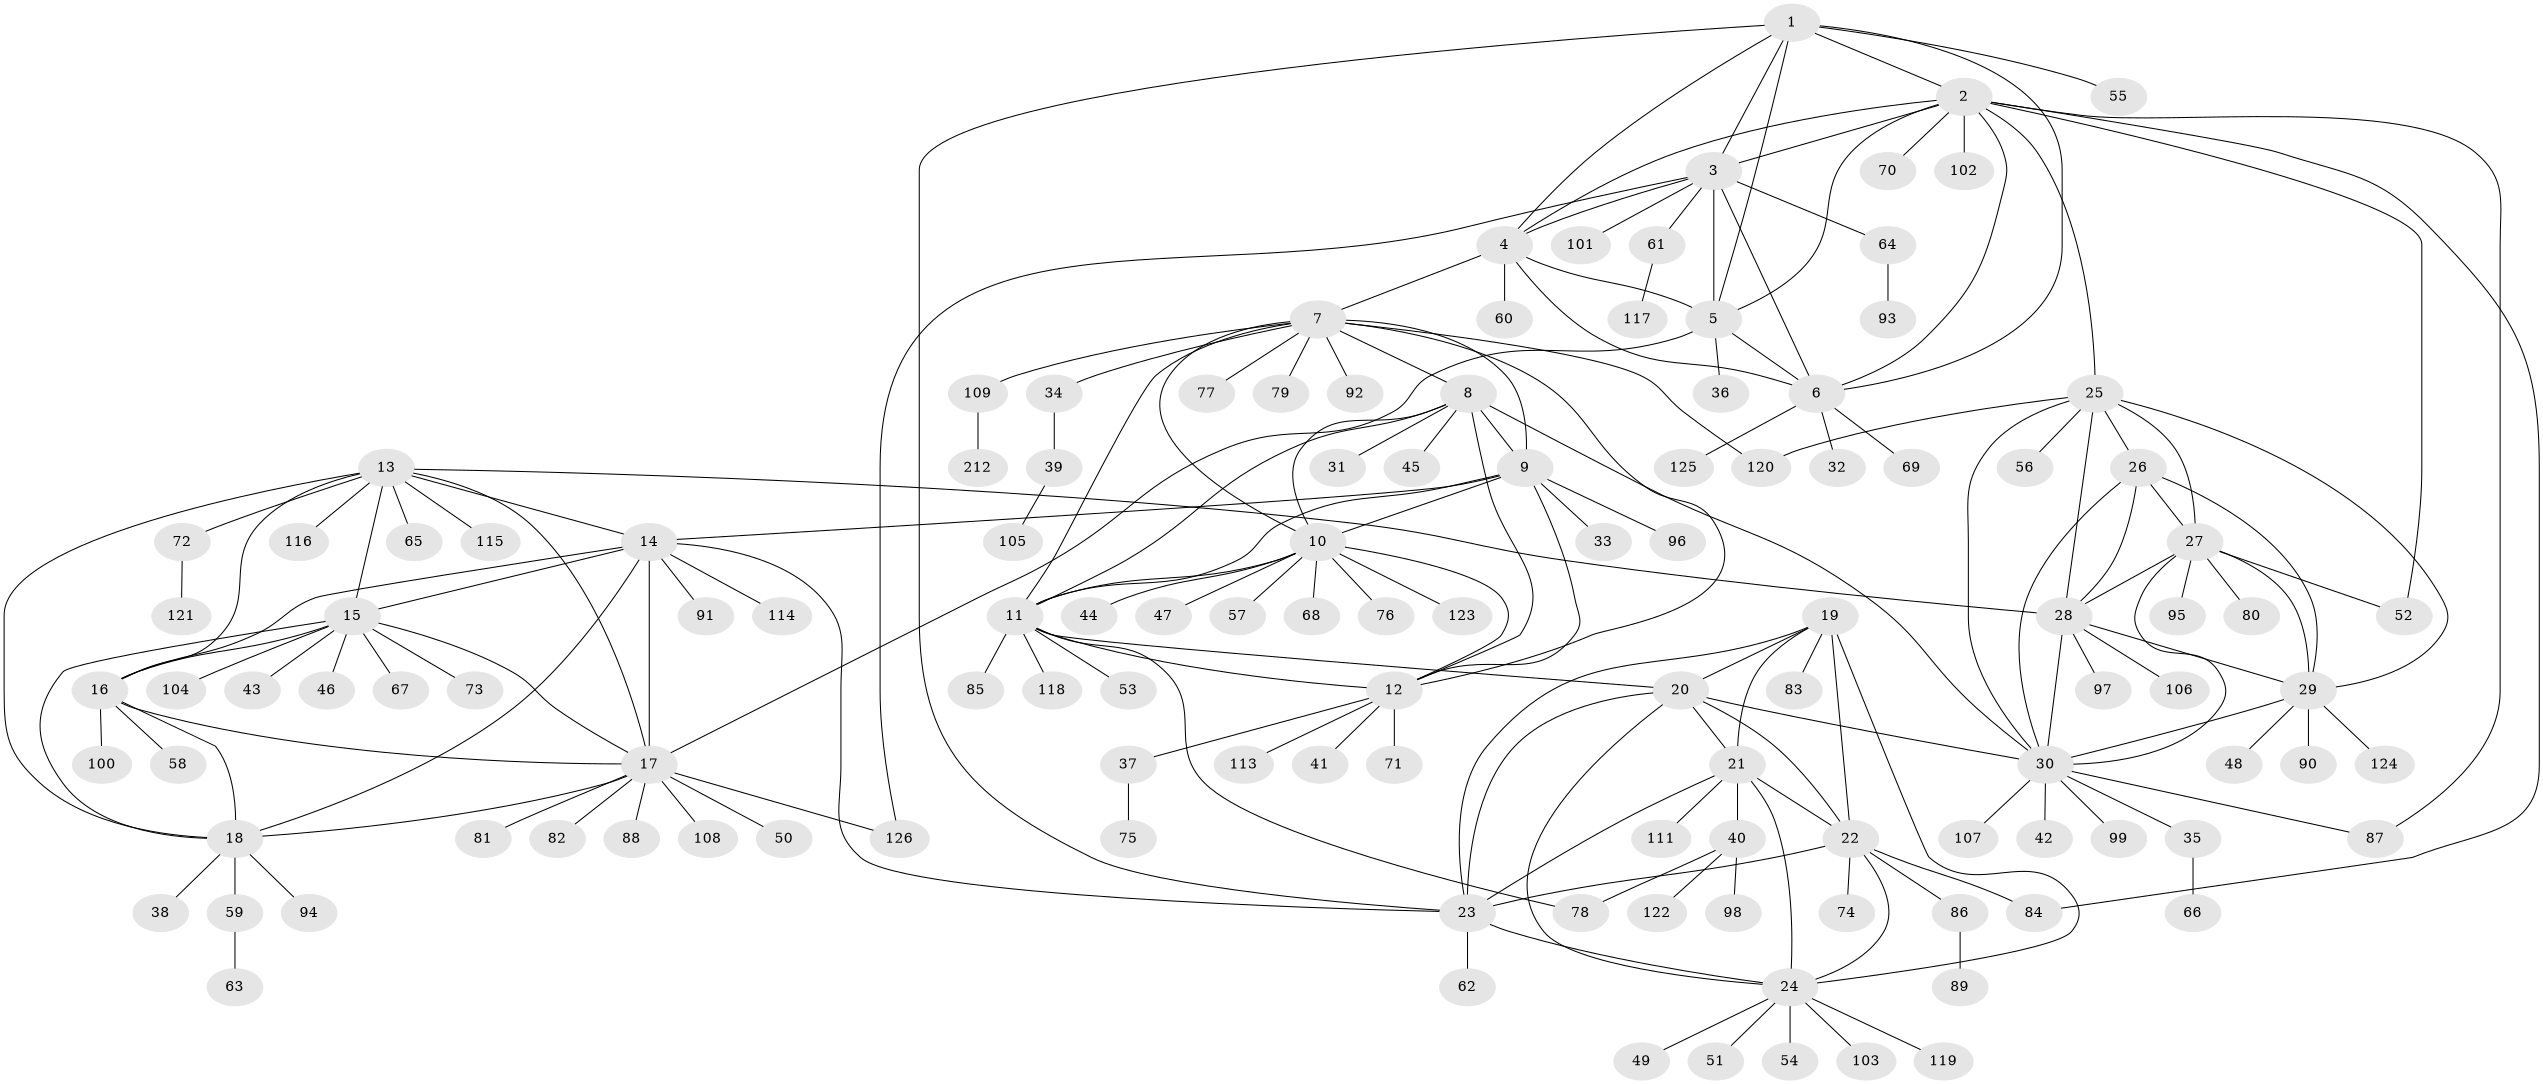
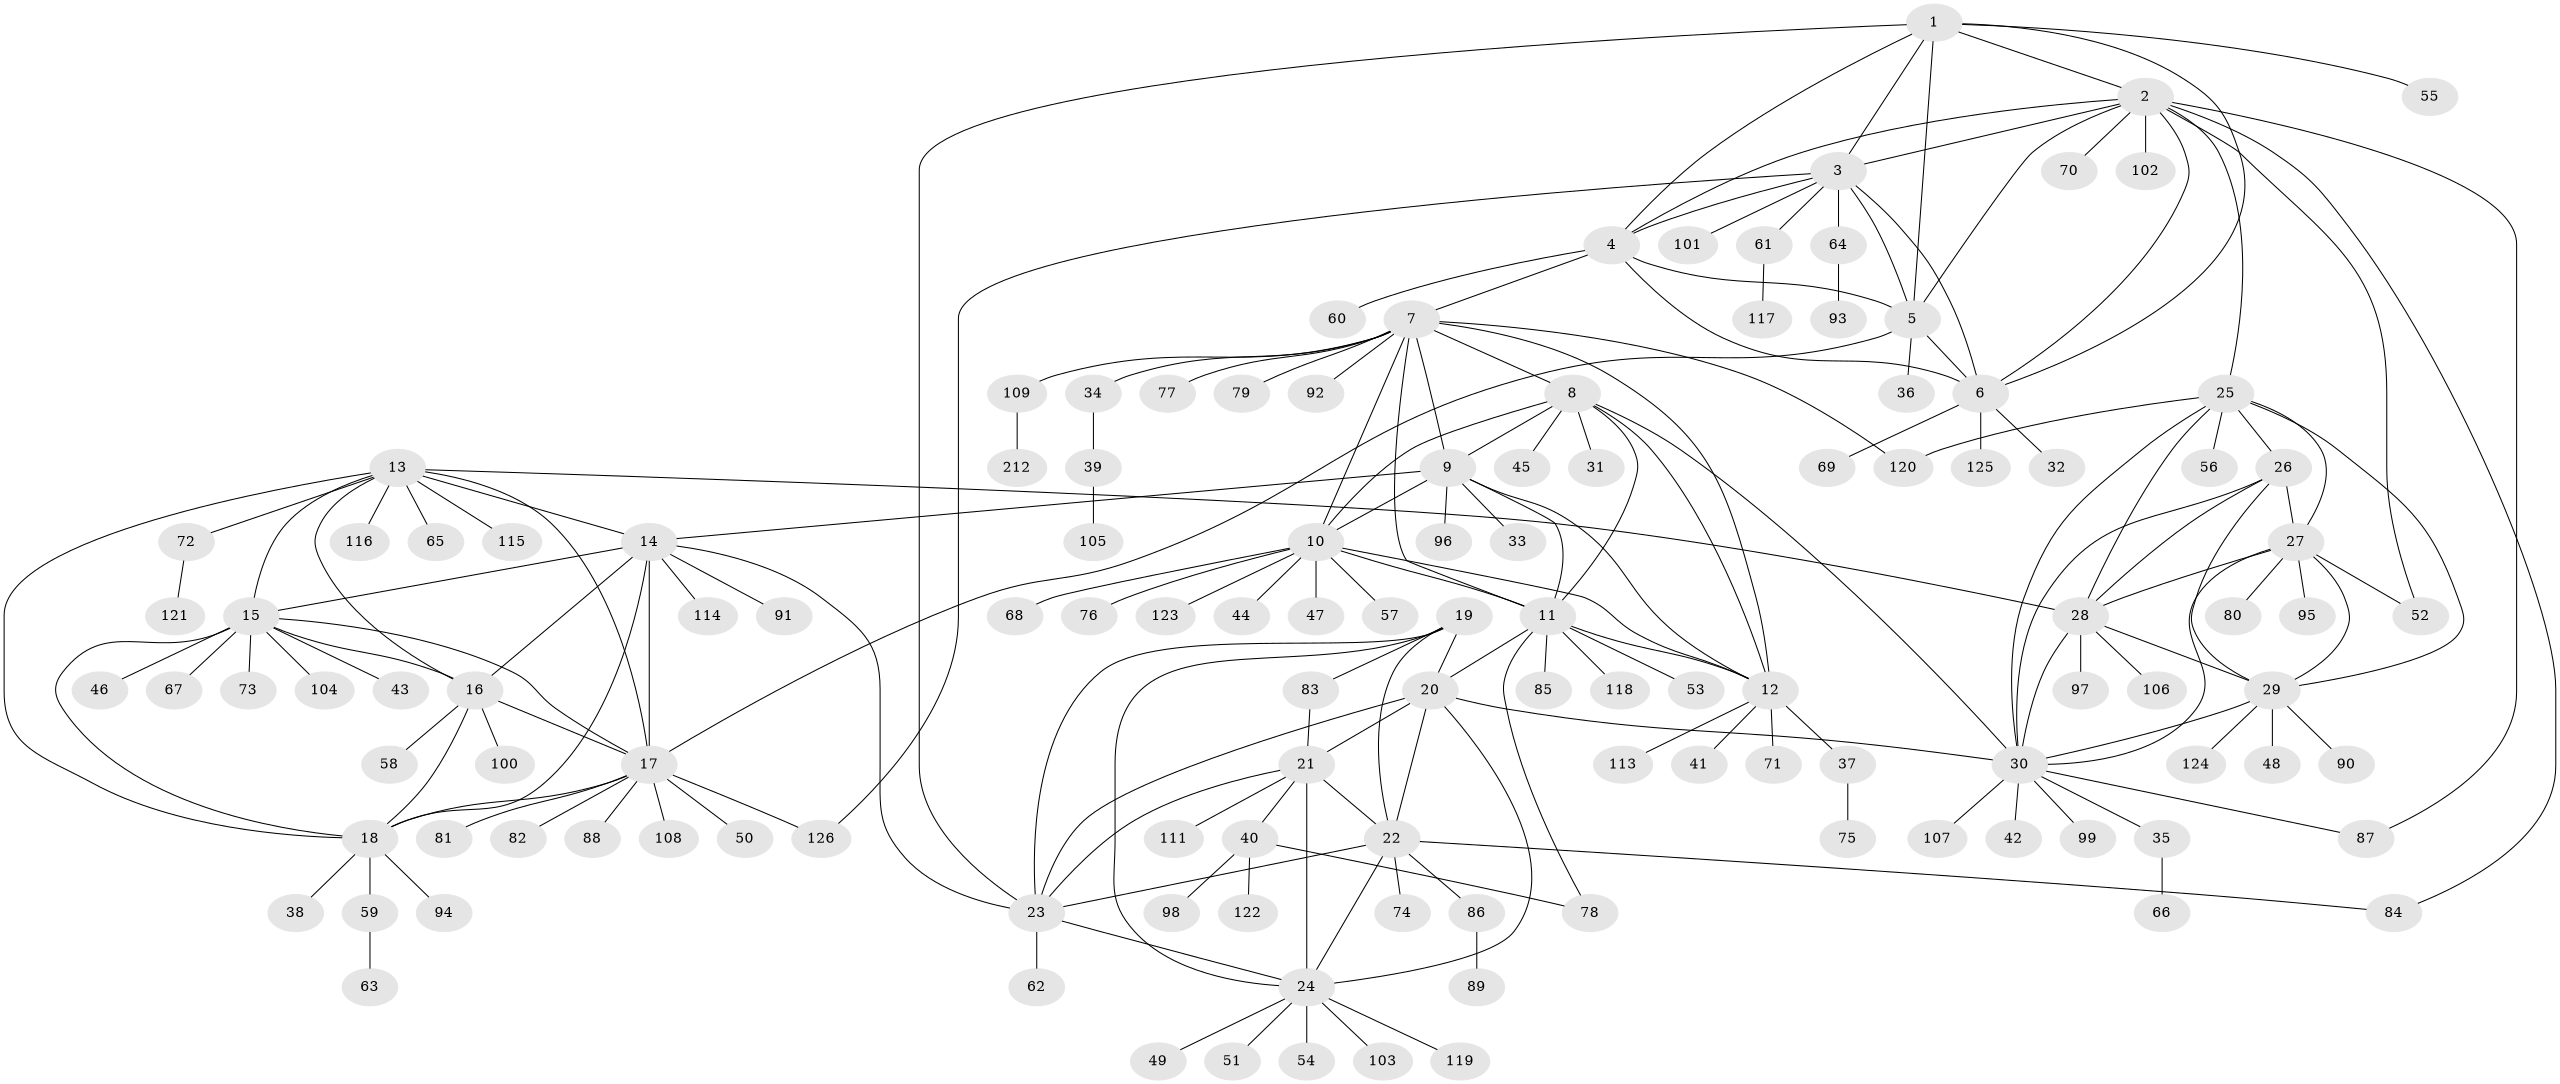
(1755, 676) -> (1308, 733)
